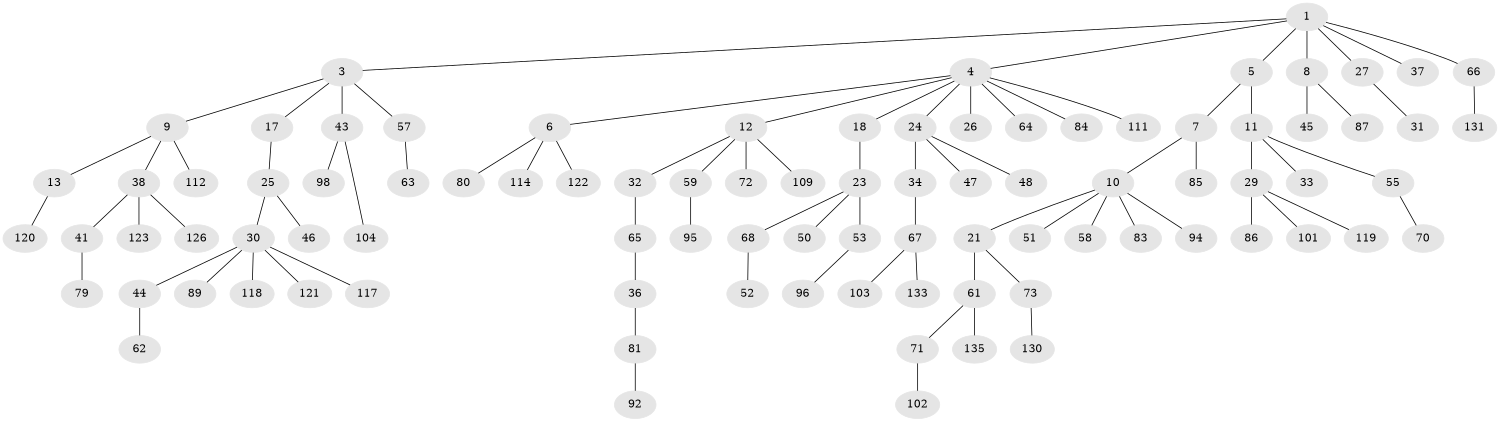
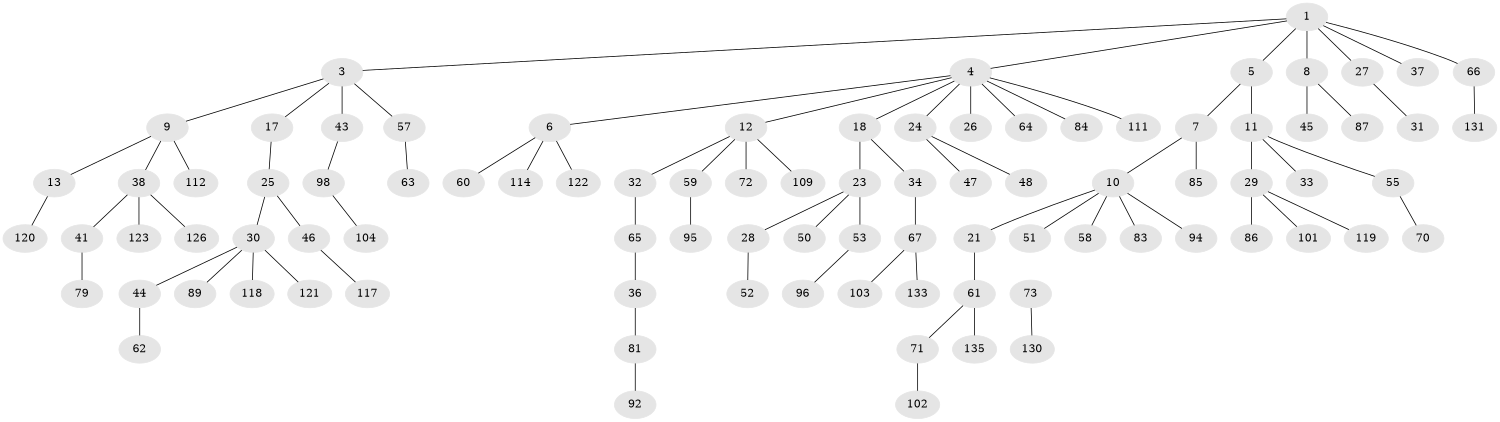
(915, 156) -> (888, 155)
(354, 183) -> (345, 211)
(464, 183) -> (464, 183)
(748, 239) -> (748, 239)
(310, 266) -> (338, 266)
(1003, 266) -> none
